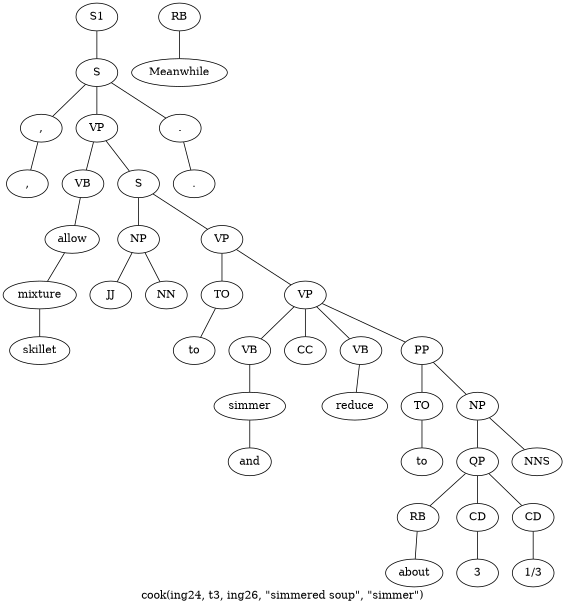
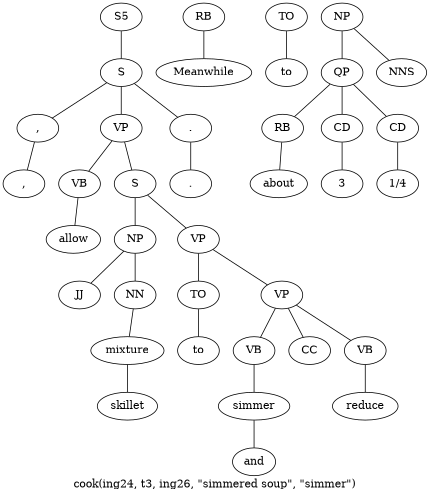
(97, 17) -> (121, 17)
(56, 267) -> (131, 323)
(422, 351) -> none
(533, 573) -> (398, 184)
